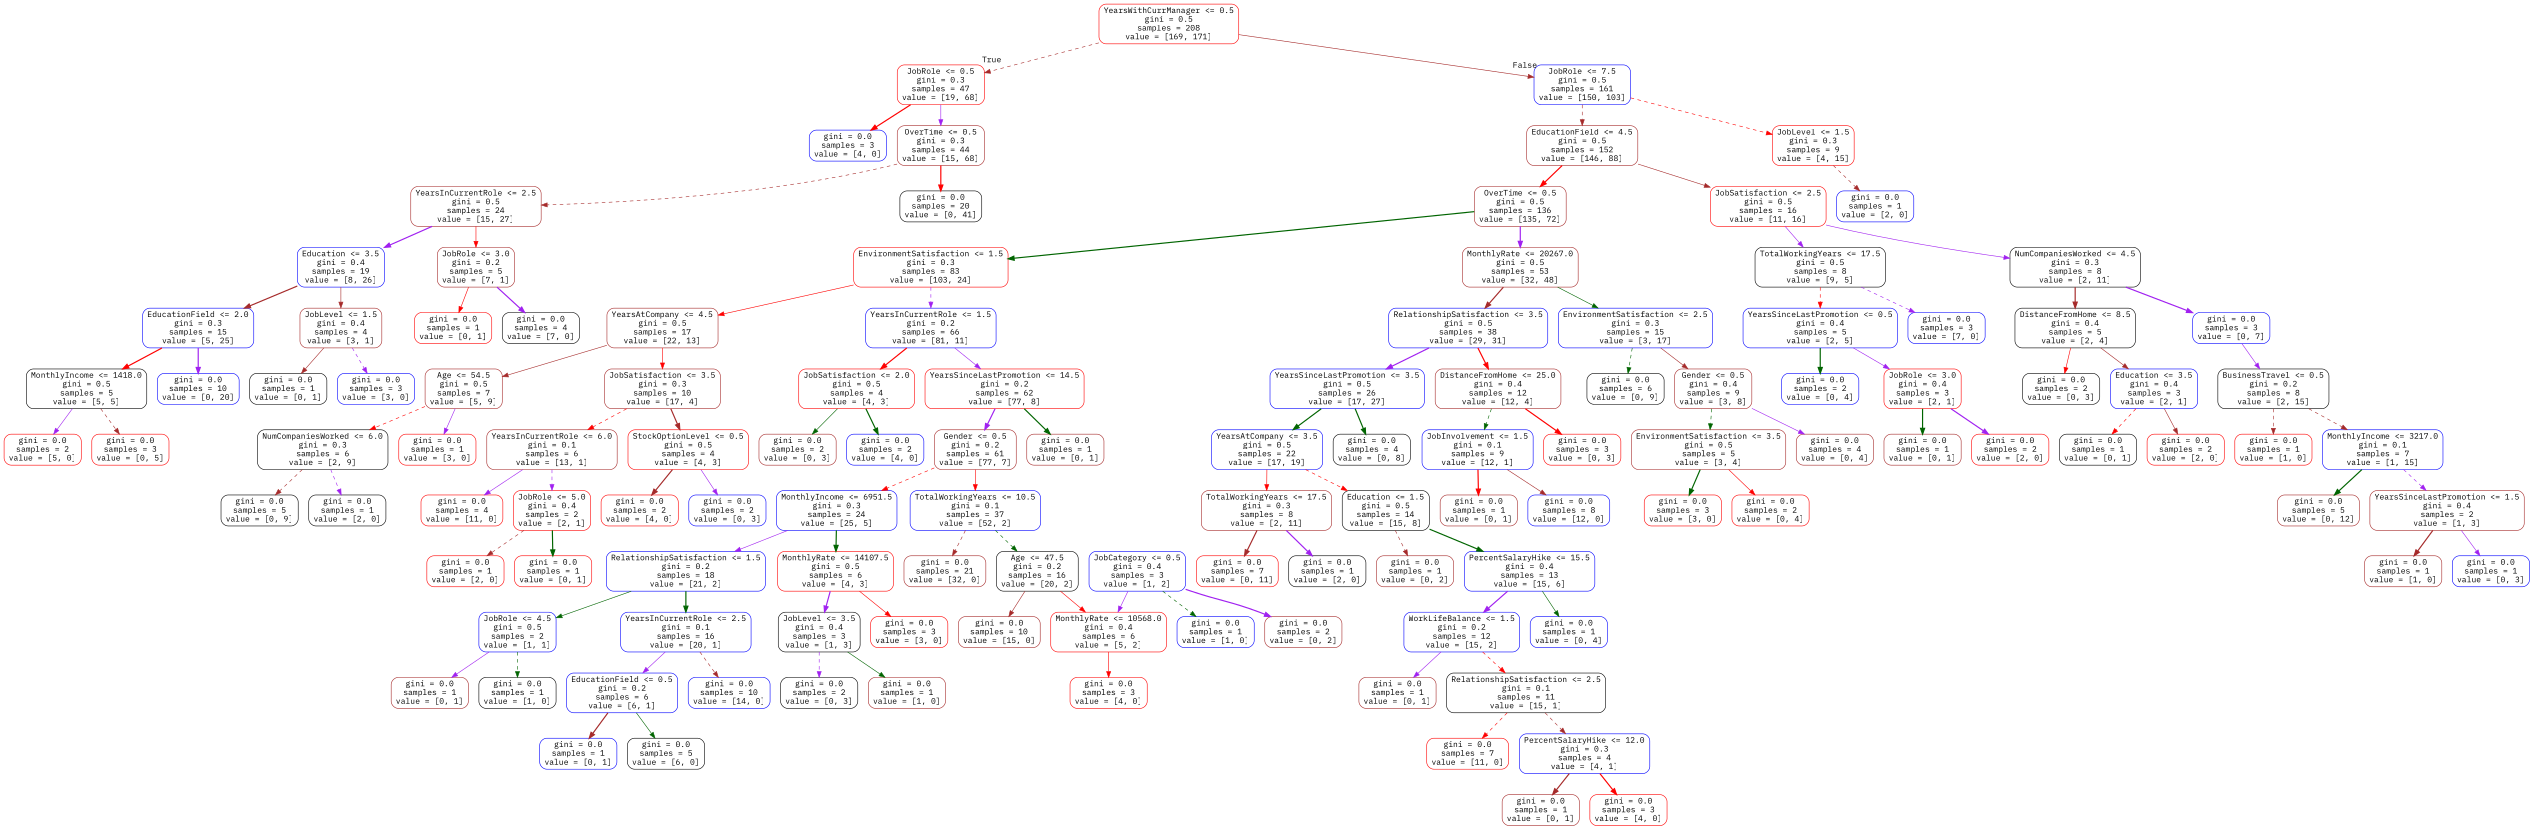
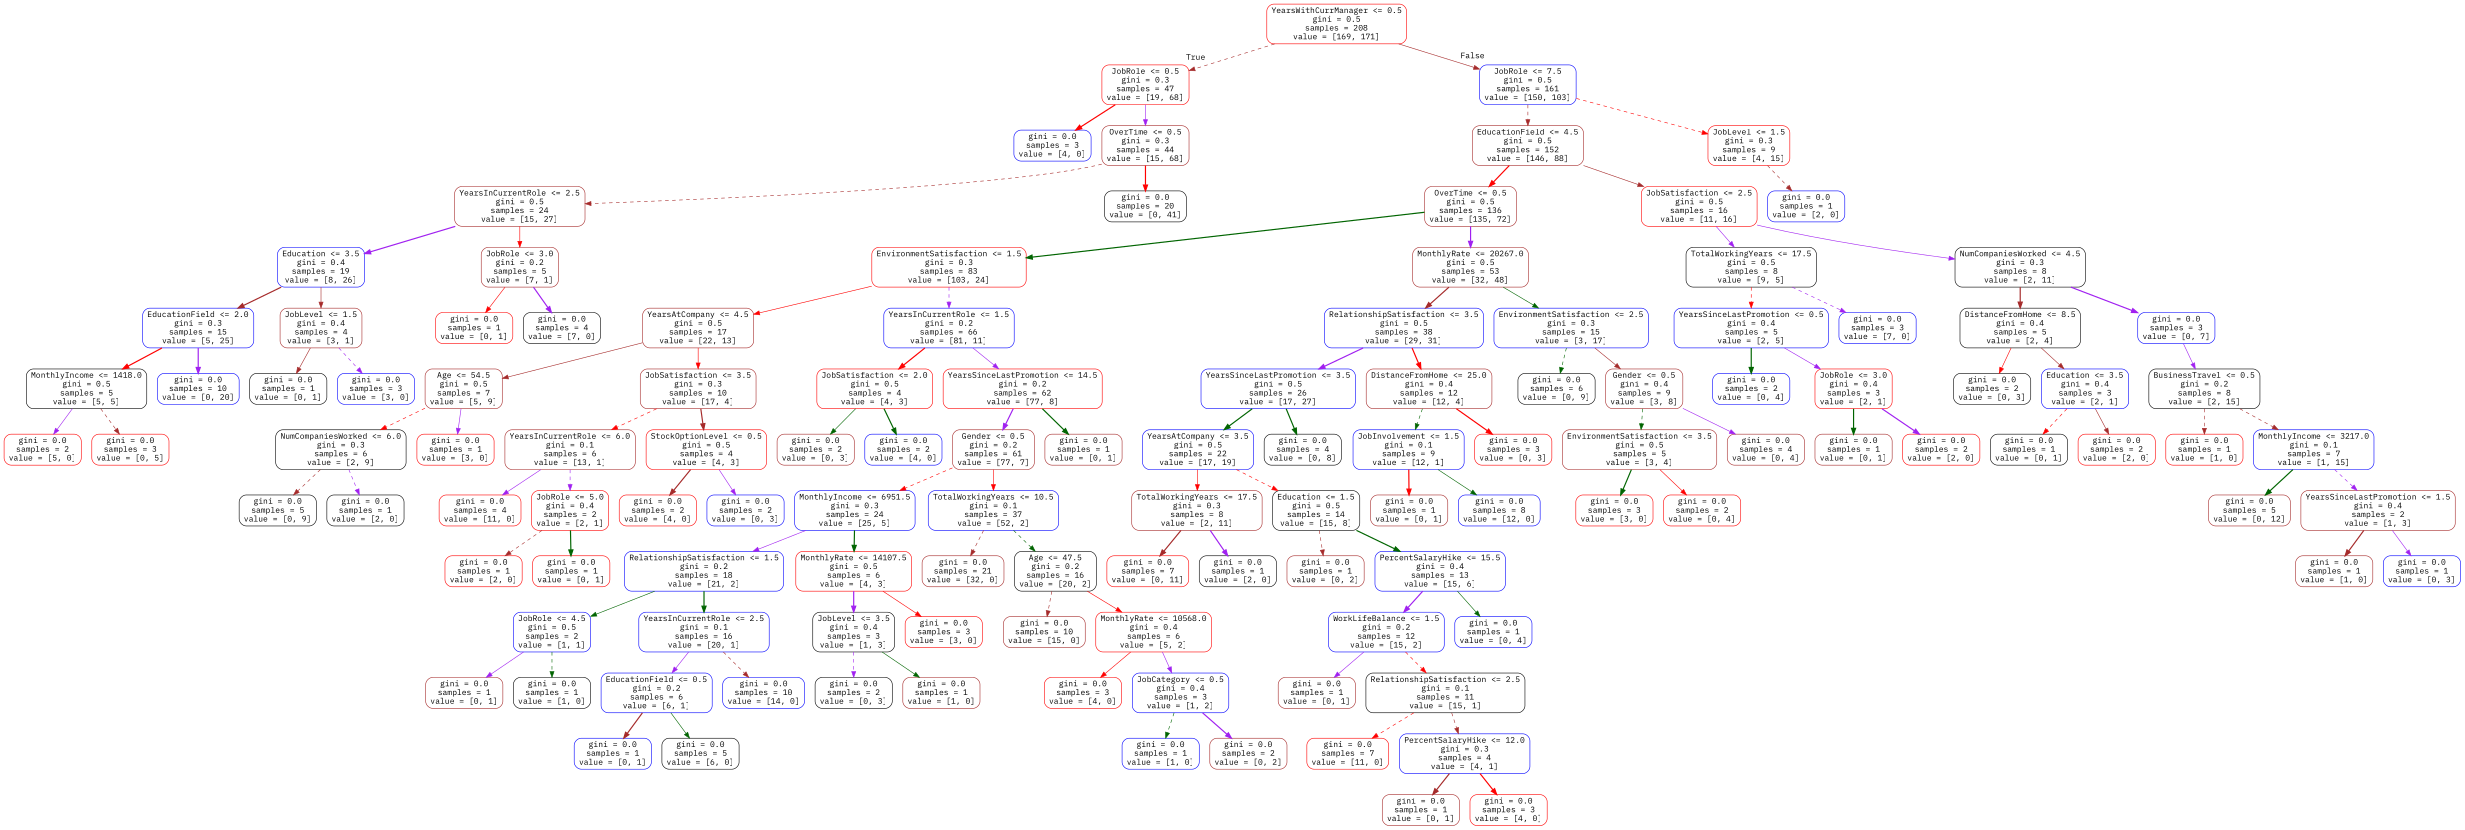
(1524, 481) -> (1455, 481)
(1124, 599) -> (1166, 660)
(1018, 601) -> (1050, 601)
